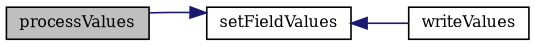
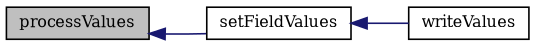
(169, 12) -> (186, 34)
